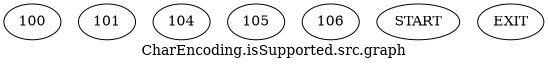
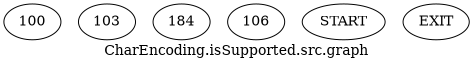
(107, 22) -> (107, 22)
(182, 22) -> (182, 22)
(256, 22) -> none
